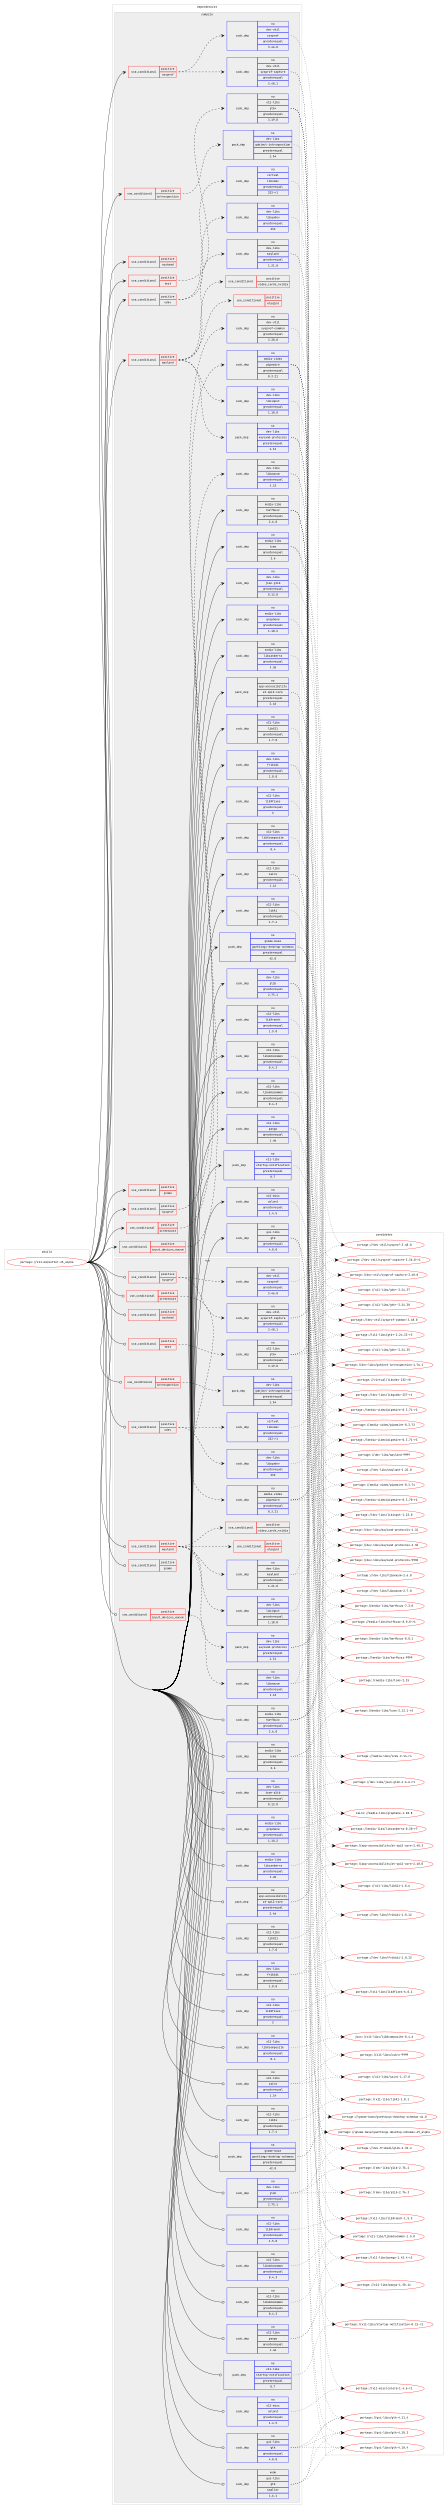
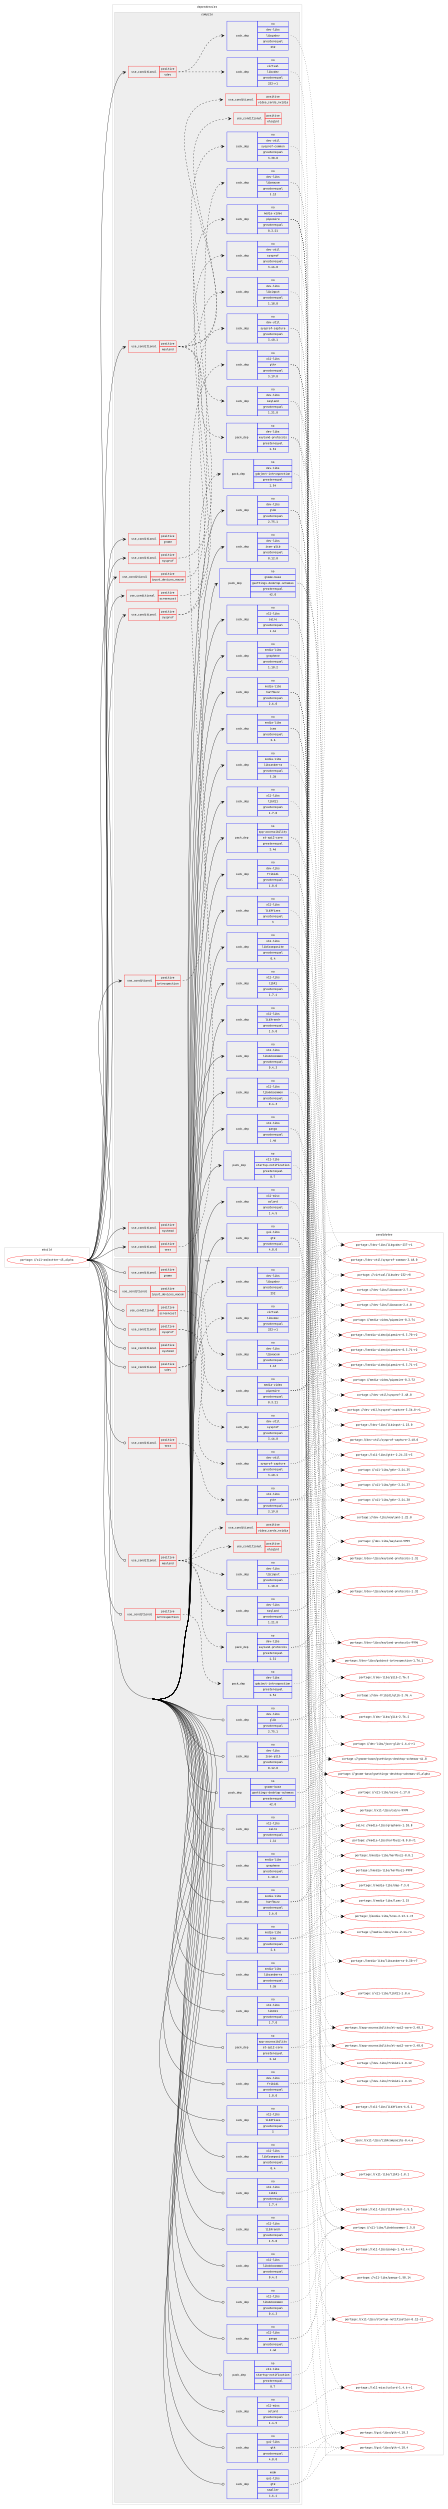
(384, 1606) -> (384, 1886)
(384, 2418) -> none
